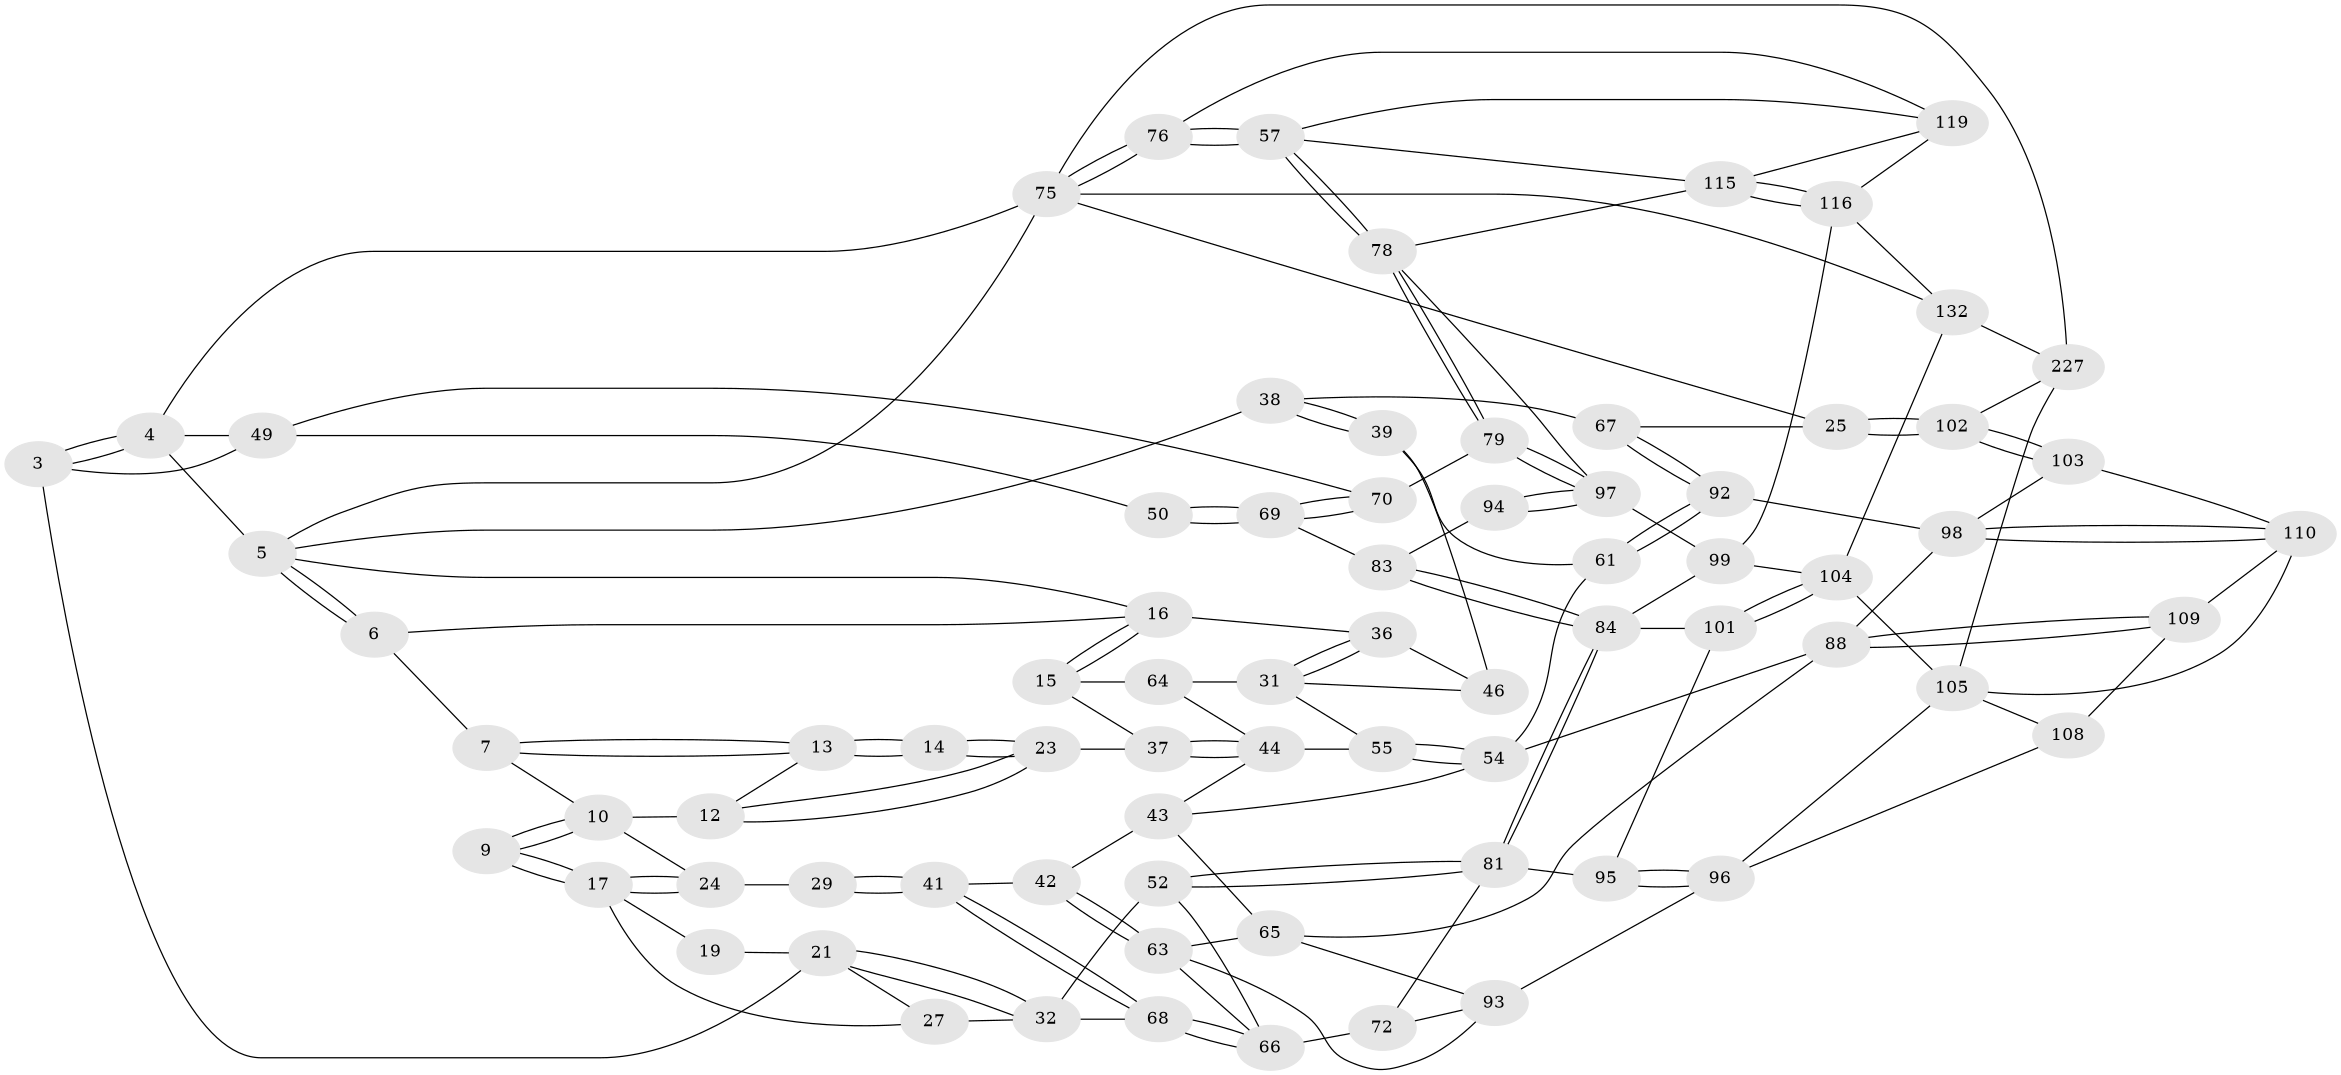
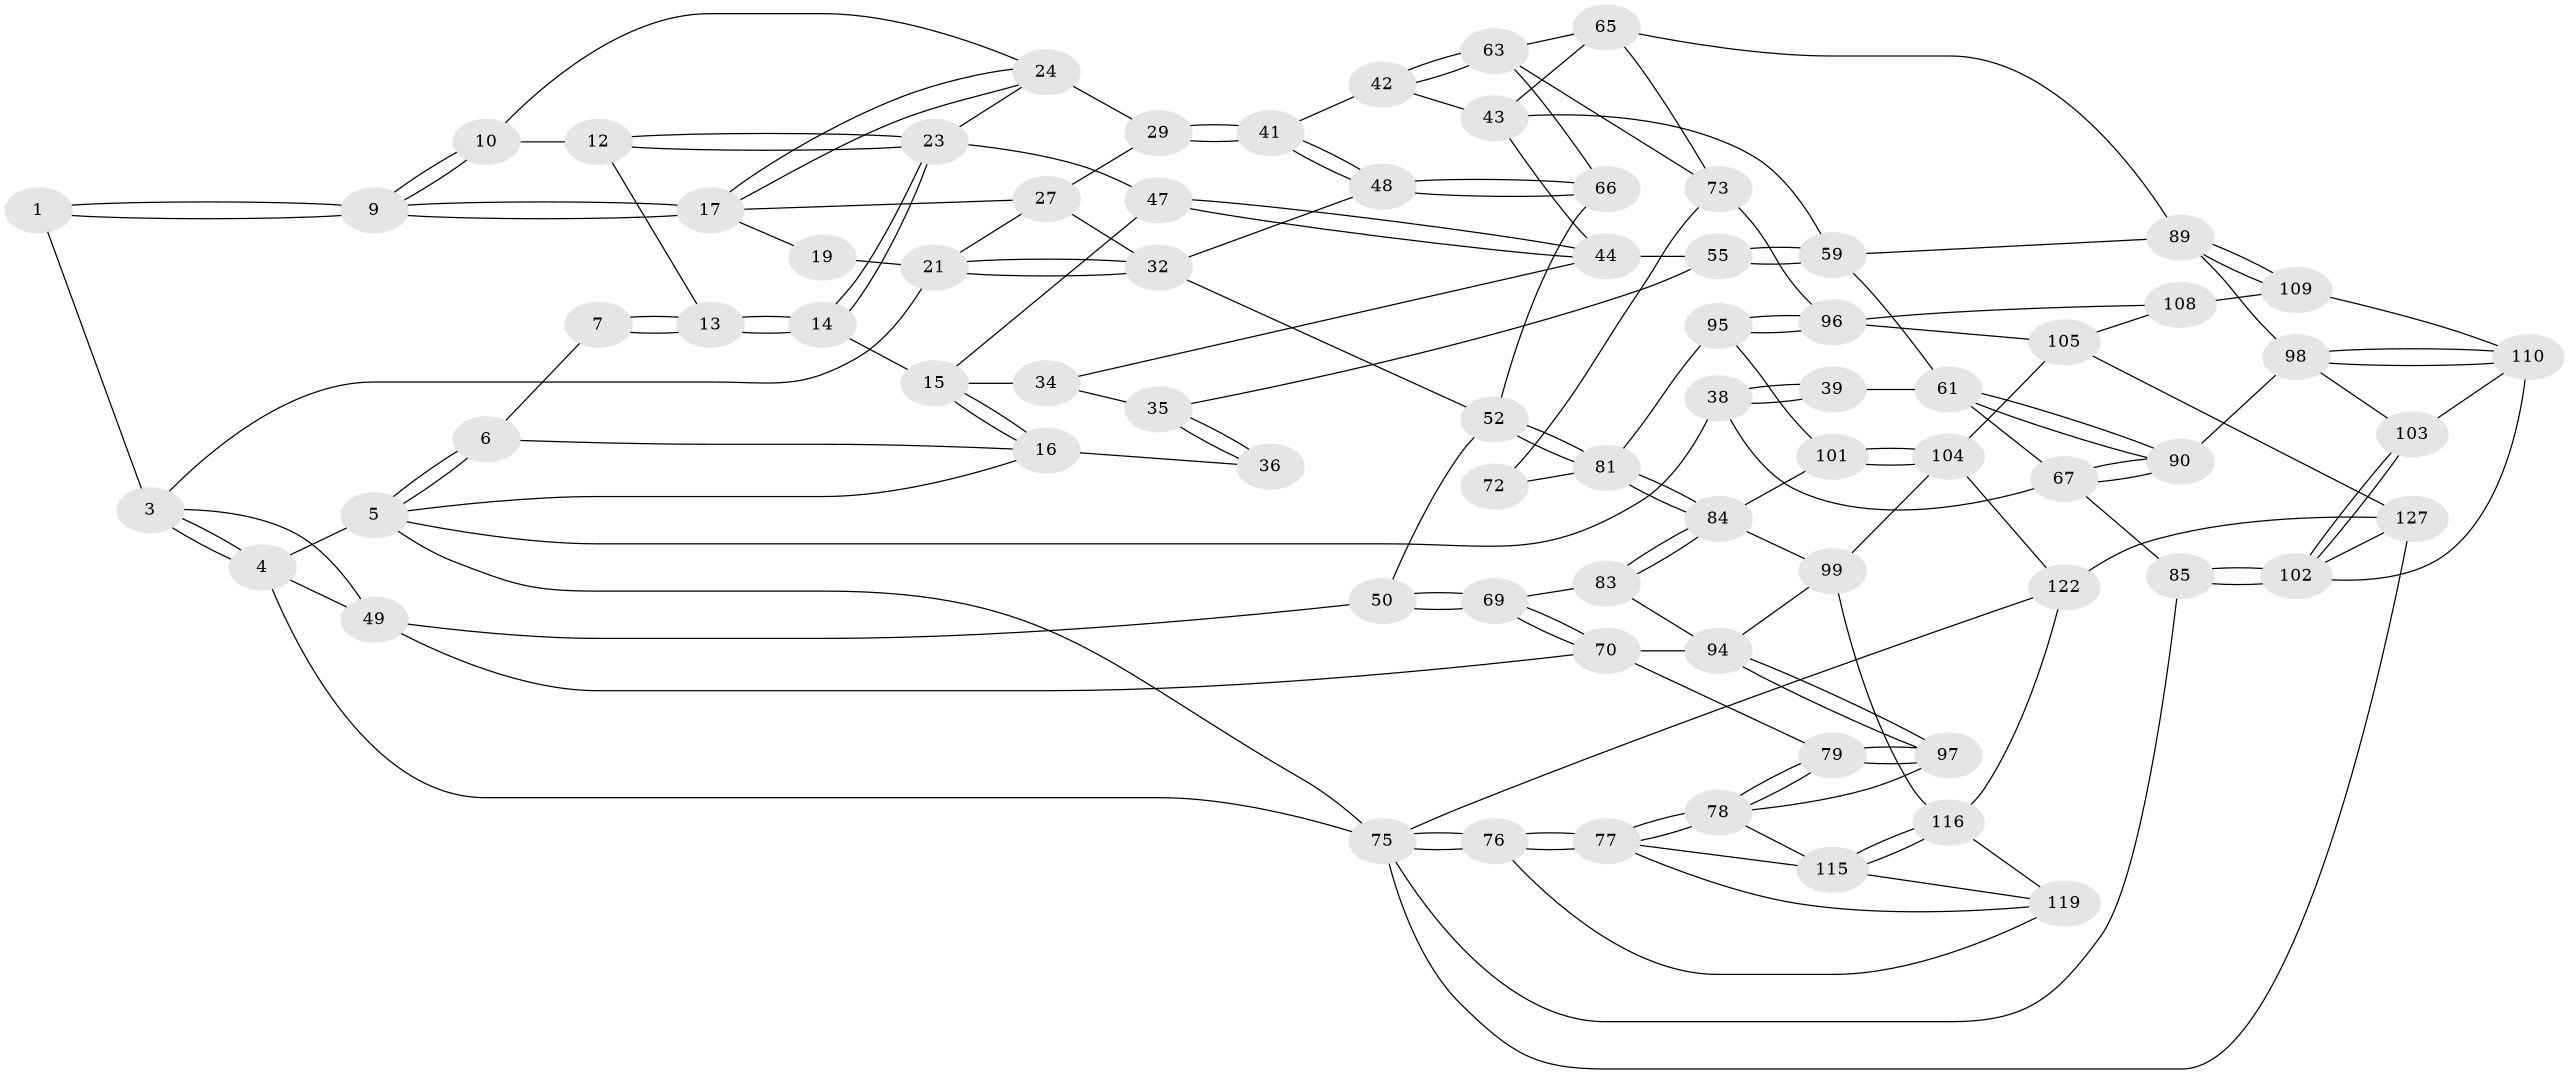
none -> (991, 107)
(1271, 137) -> (1607, 841)
none -> (1104, 165)
none -> (39, 210)
(1953, 312) -> (2065, 587)
none -> (879, 354)
(2069, 367) -> (2412, 519)
(1837, 427) -> (2181, 576)
none -> (2007, 434)
(1721, 494) -> (2181, 462)
none -> (1429, 505)
(1678, 536) -> (1776, 611)
(1837, 645) -> (2181, 238)
none -> (1663, 651)
(2167, 677) -> (2473, 527)
(1159, 682) -> (1047, 383)
(1271, 682) -> (1159, 409)
(1495, 692) -> none
(1159, 749) -> (1159, 200)
(1495, 759) -> (1833, 255)
(543, 783) -> none
(1495, 1003) -> (1719, 189)
(1159, 1019) -> (1383, 187)
(1332, 1037) -> none
